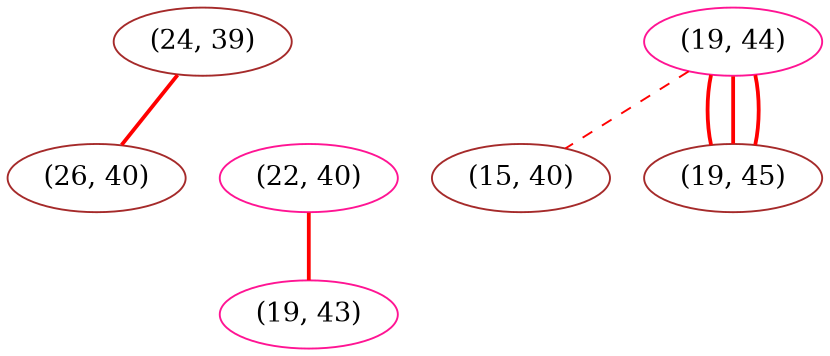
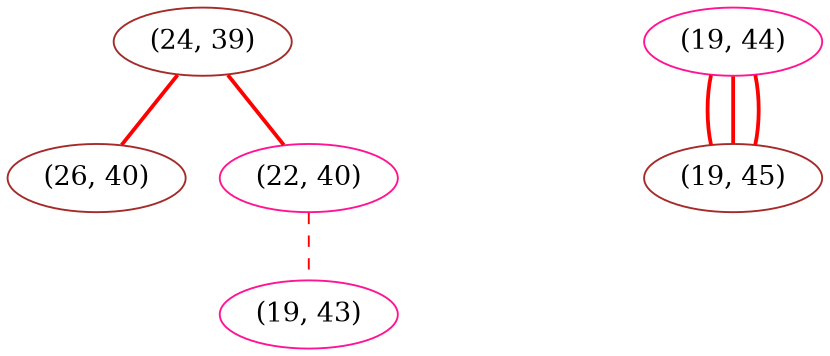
none -> (256, 110)
(521, 178) -> none
(309, 246) -> (309, 246)
